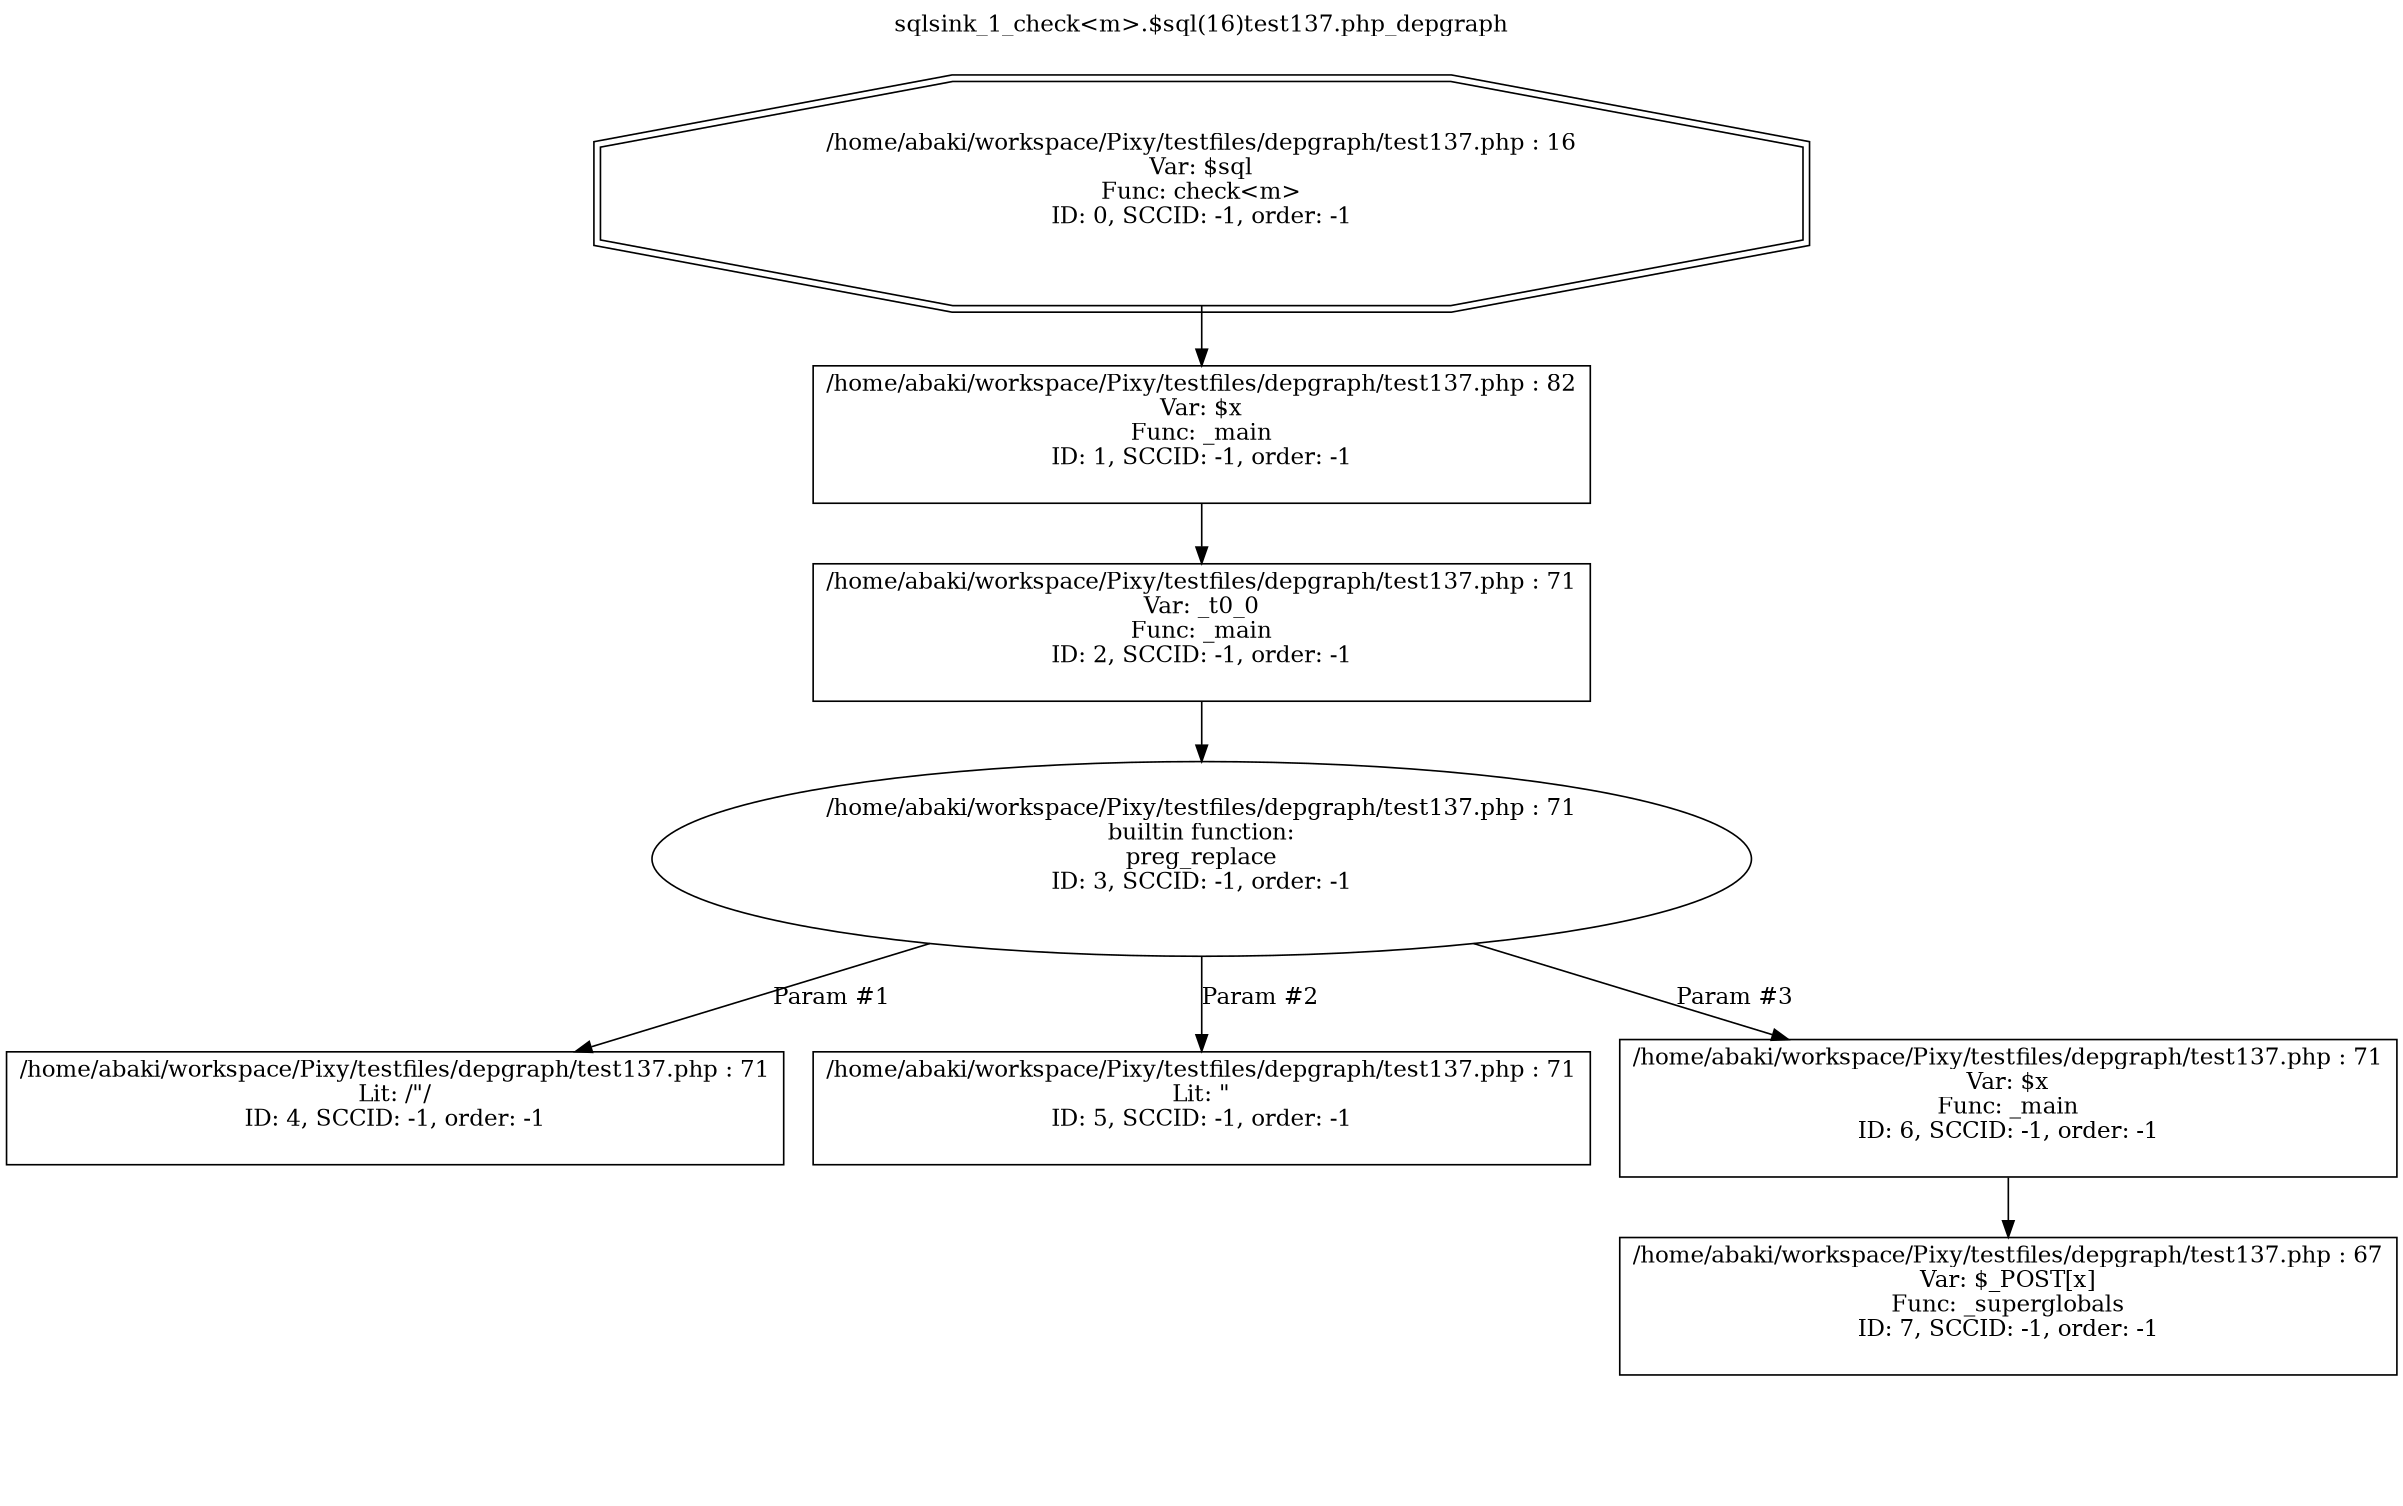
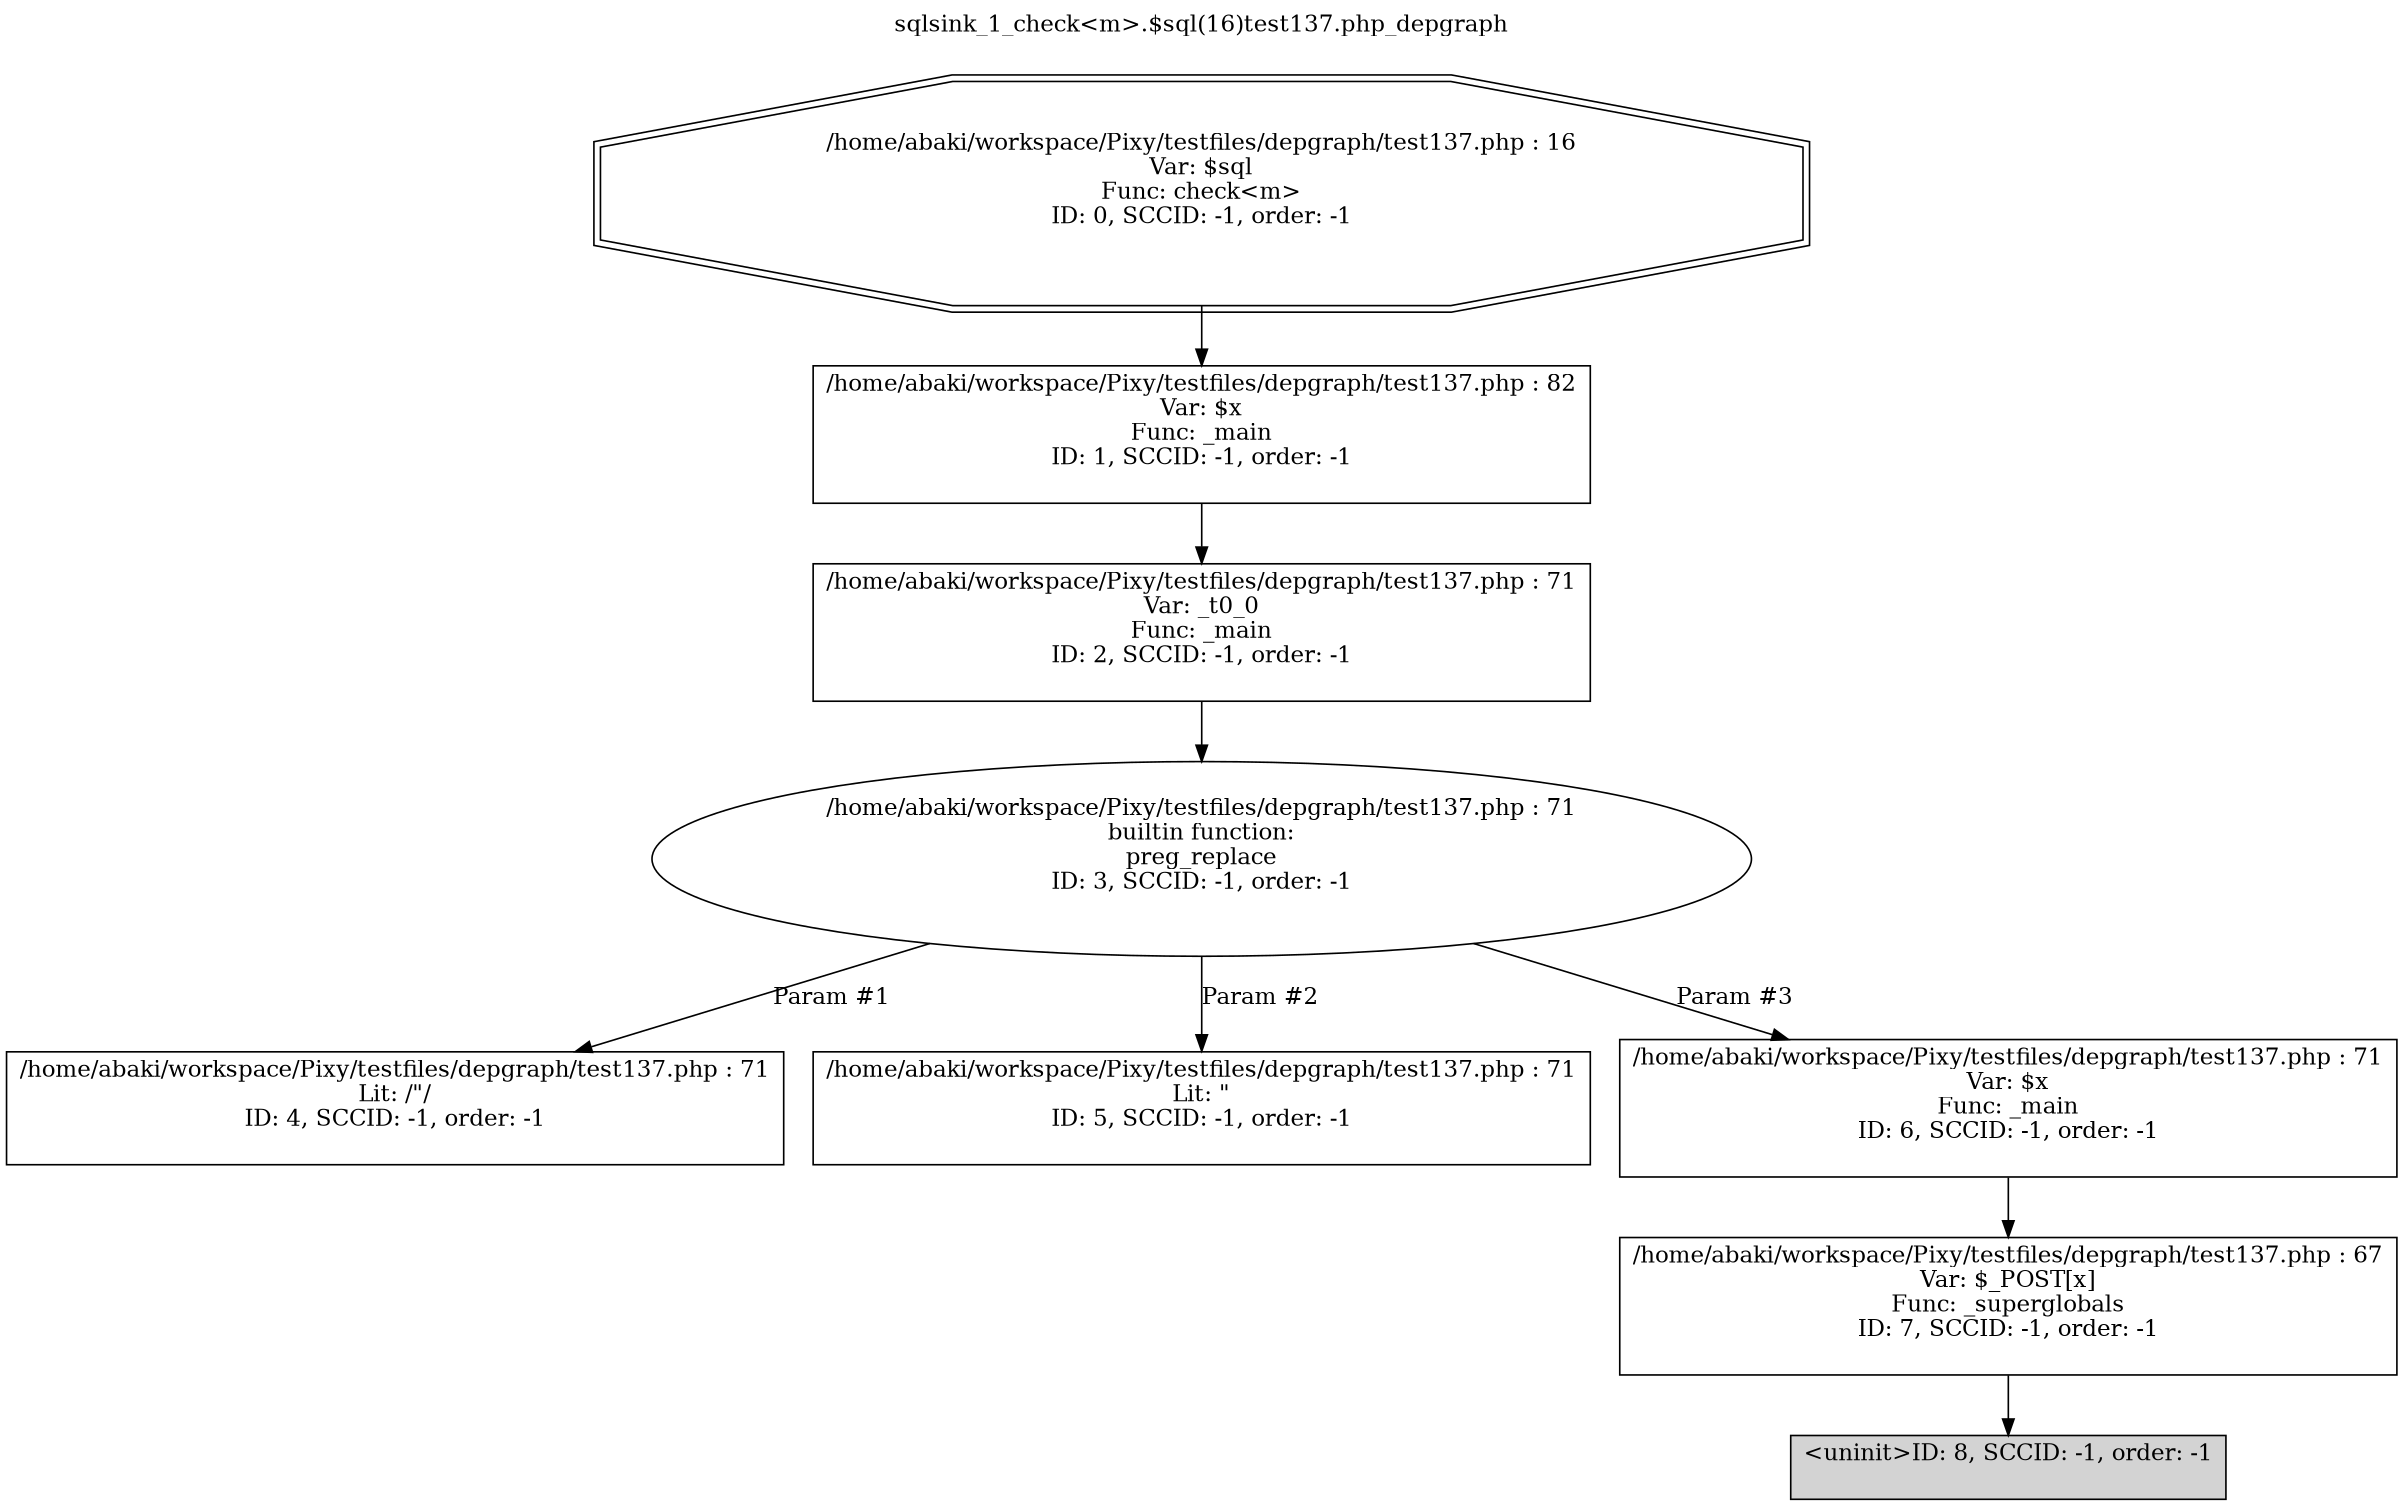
none -> (2008, 1467)
